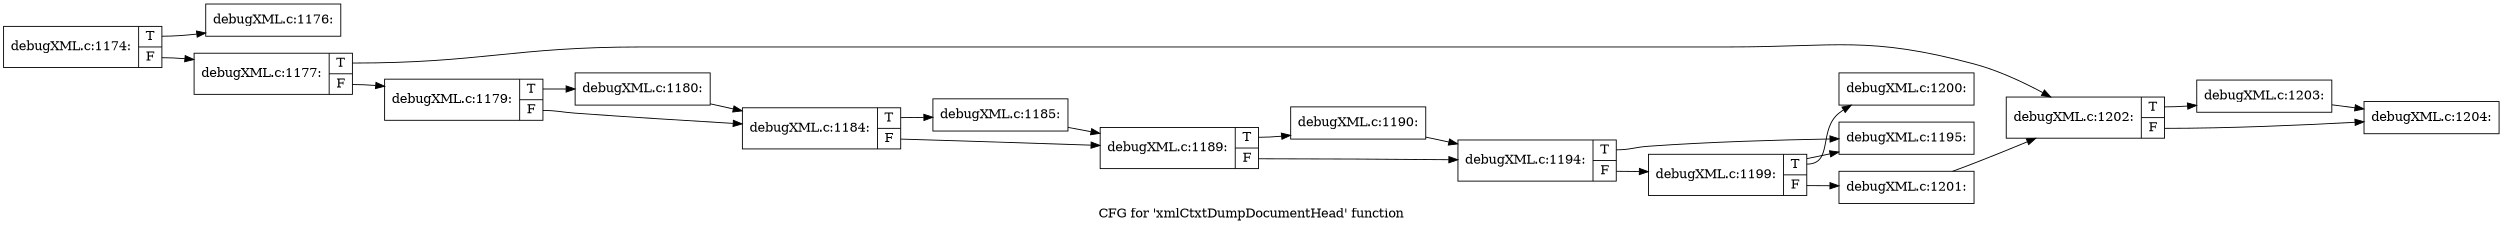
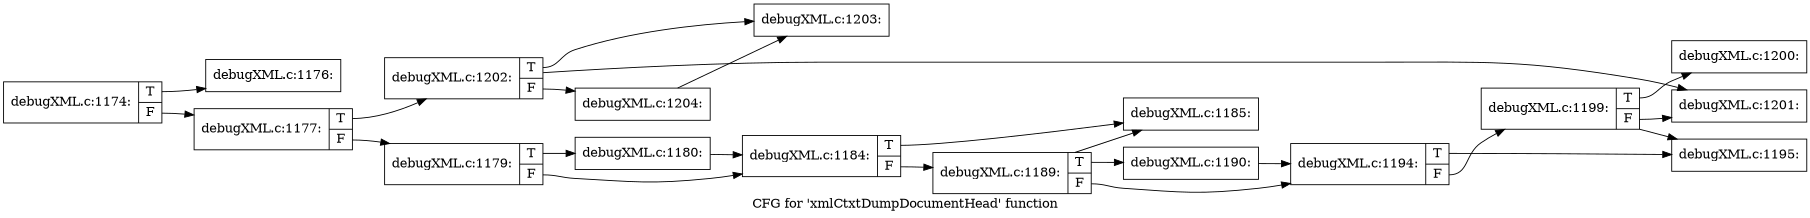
(2343, 106) -> (715, 70)
(1079, 130) -> (1104, 143)
(1990, 157) -> (1111, 62)
